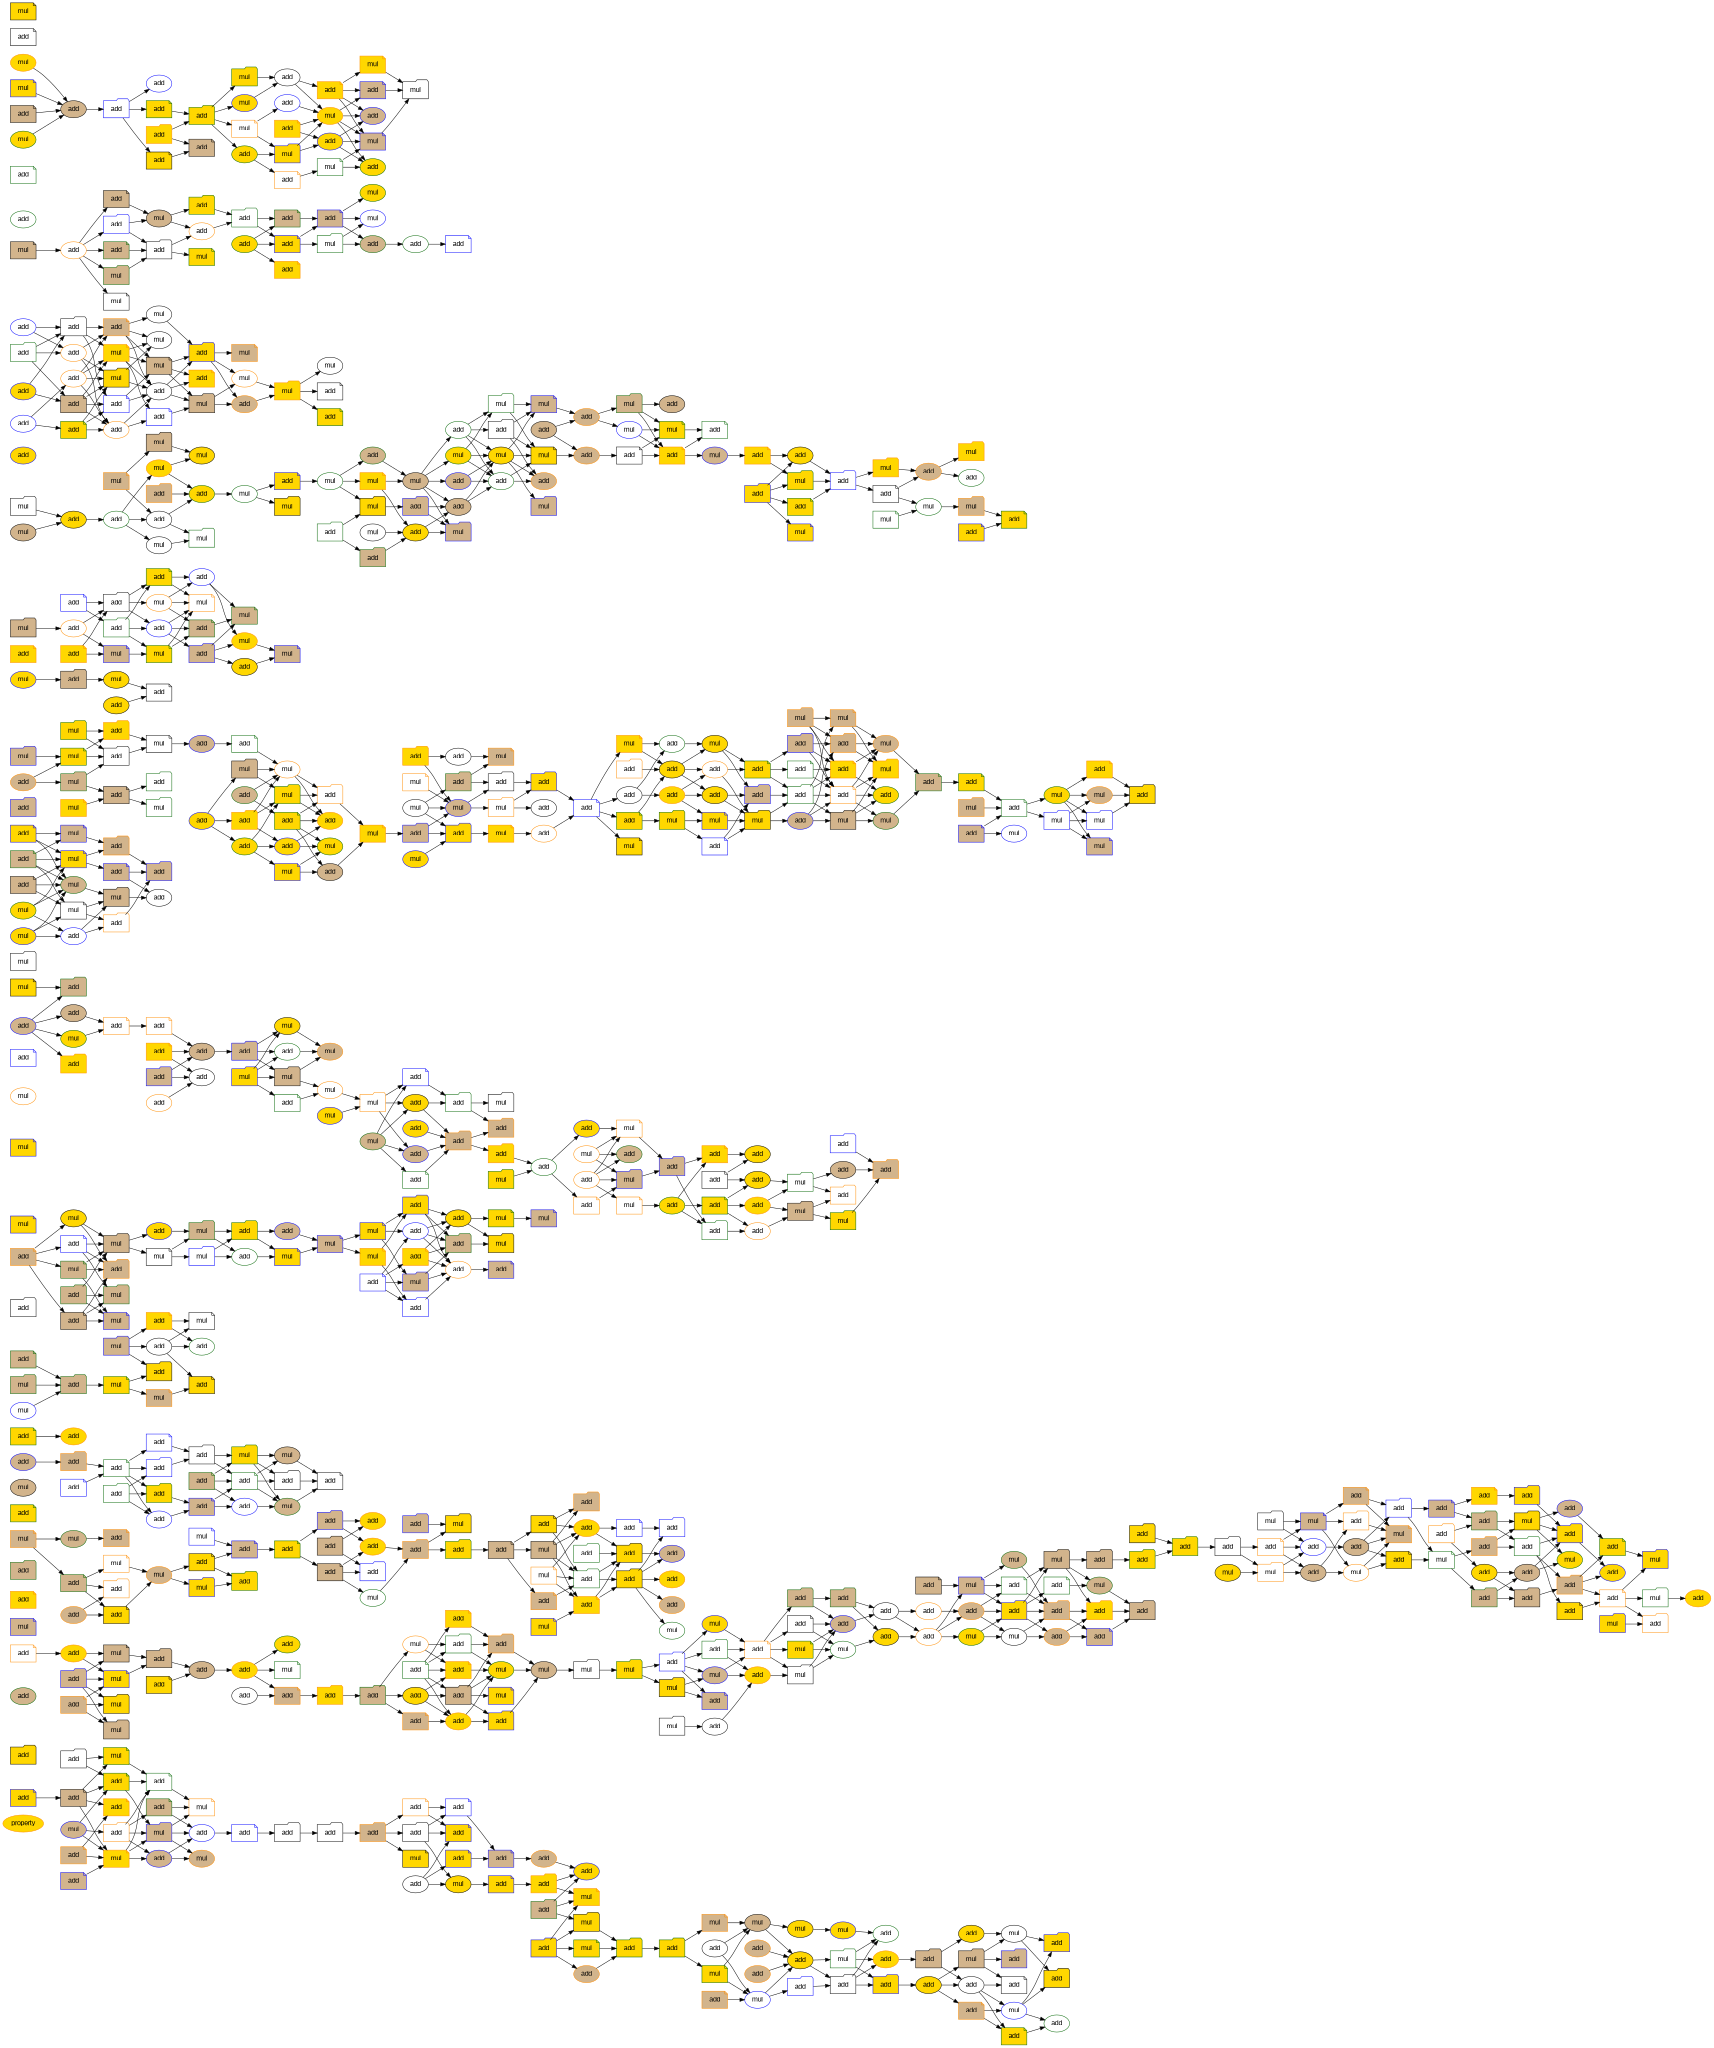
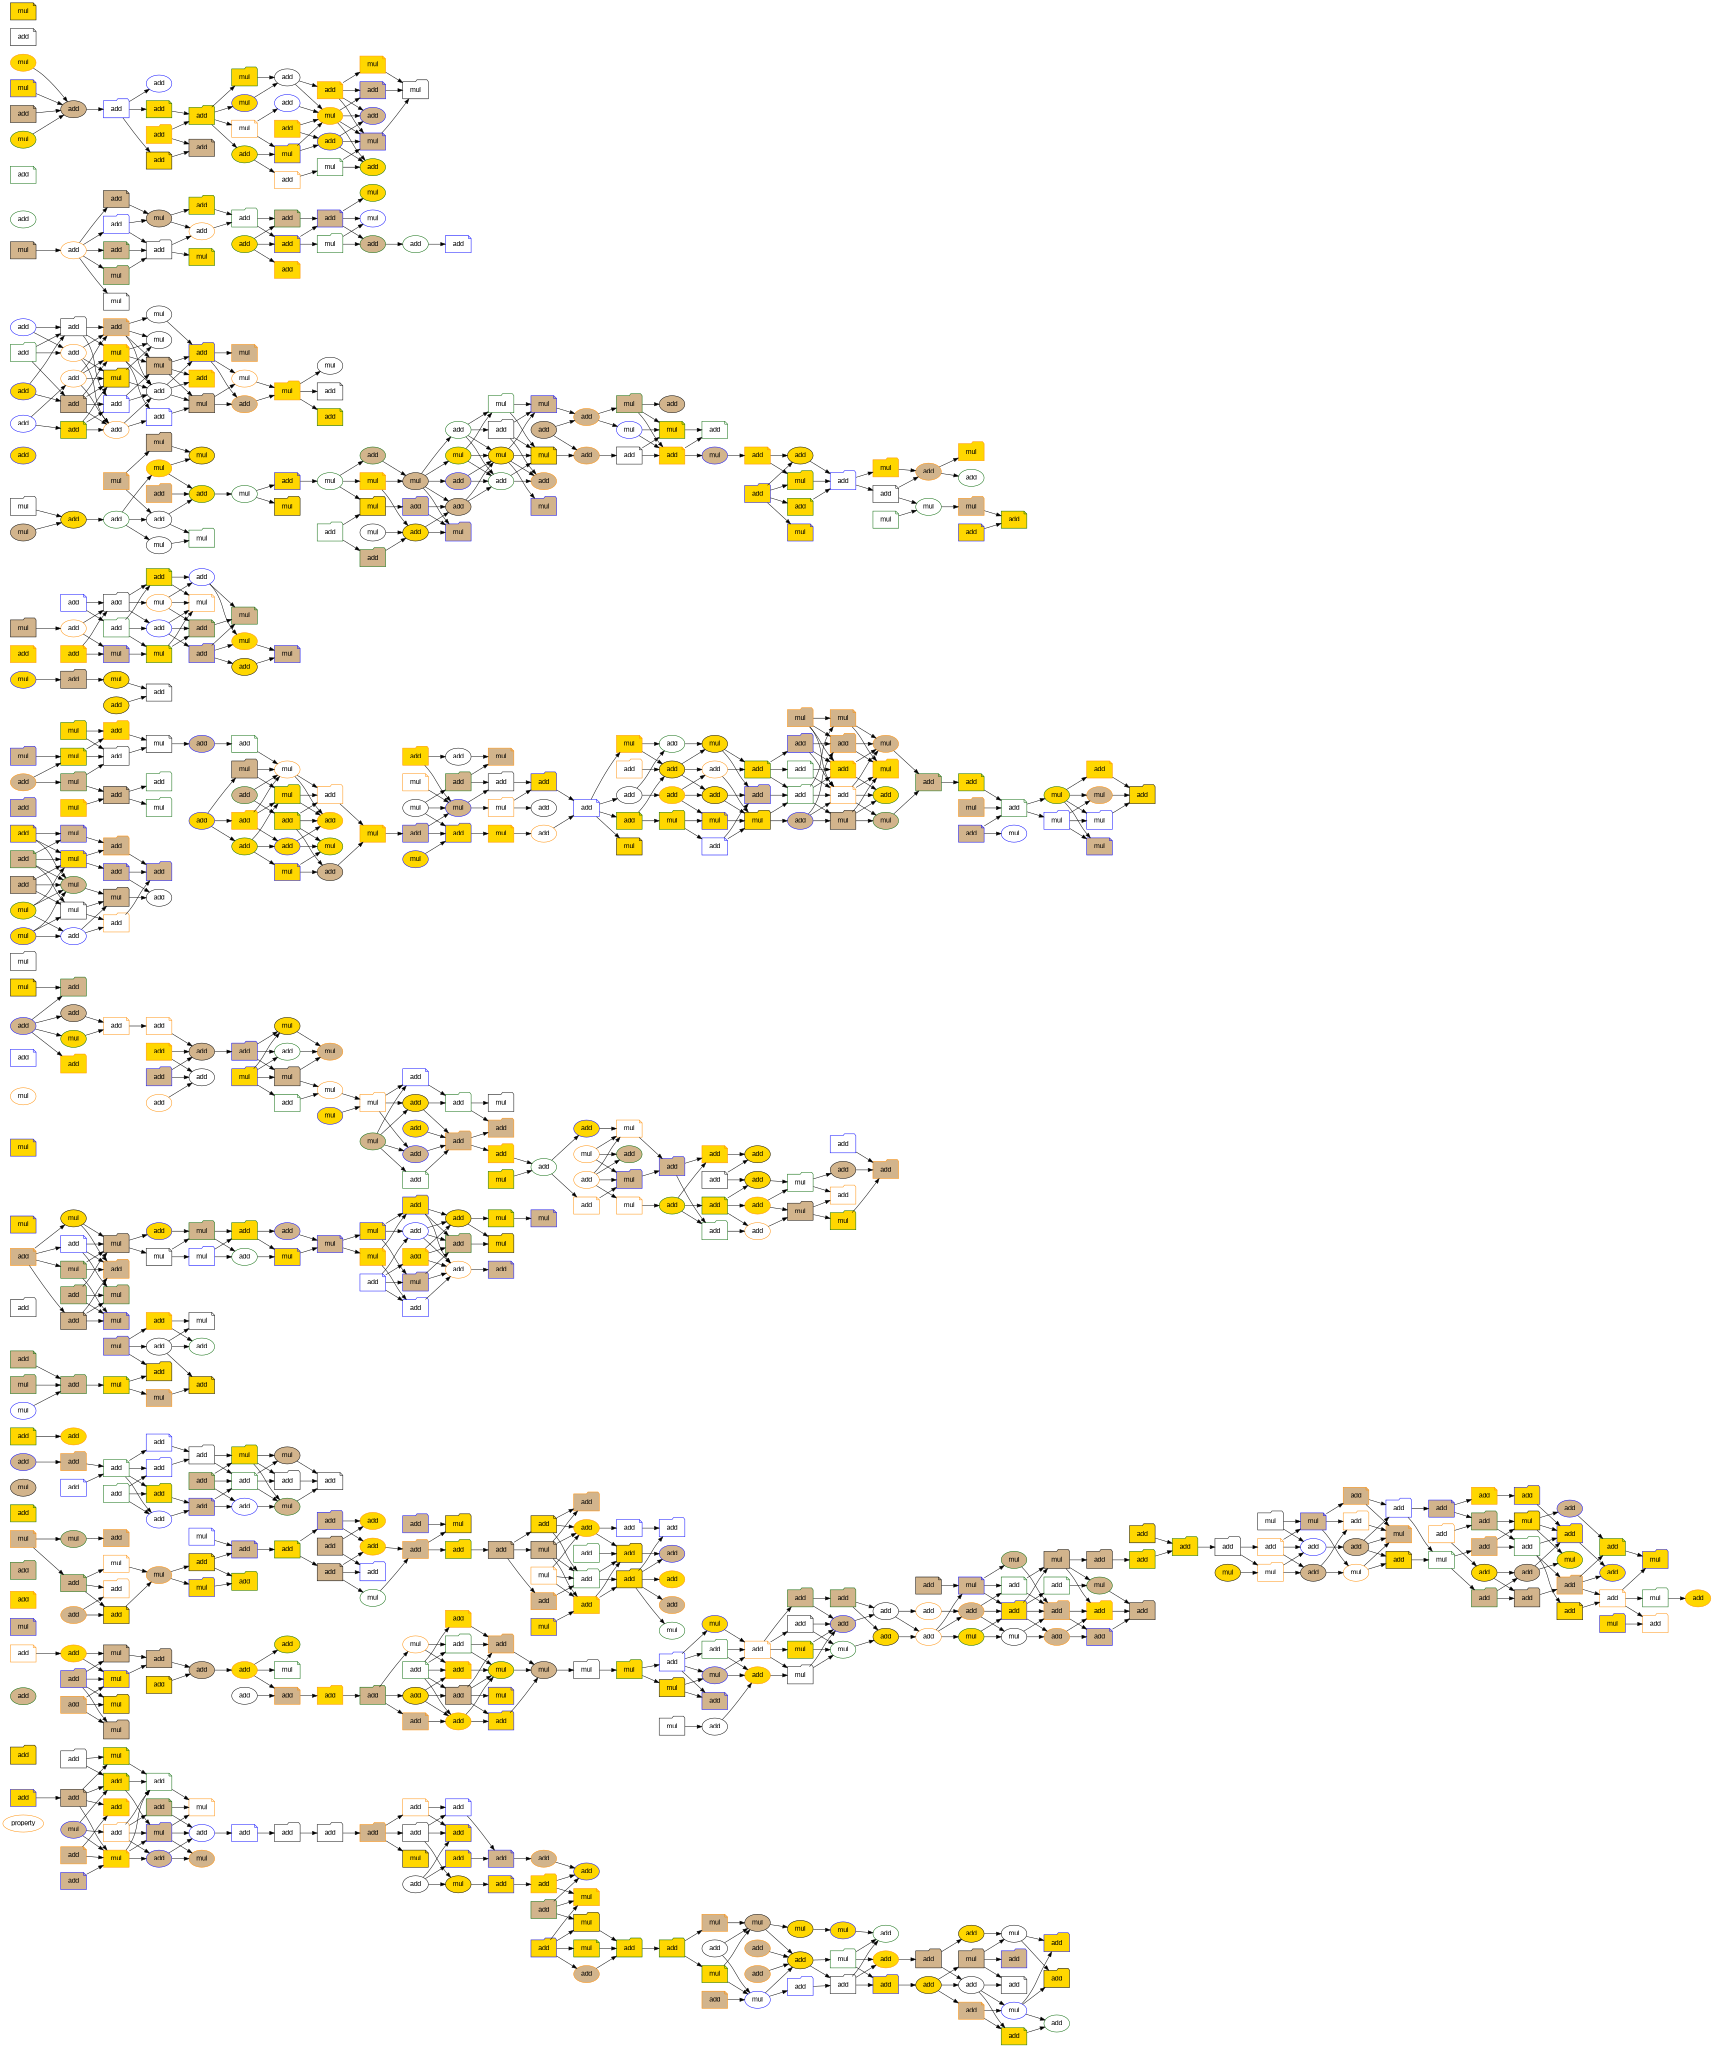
(23, 1824) -> (23, 1824)
